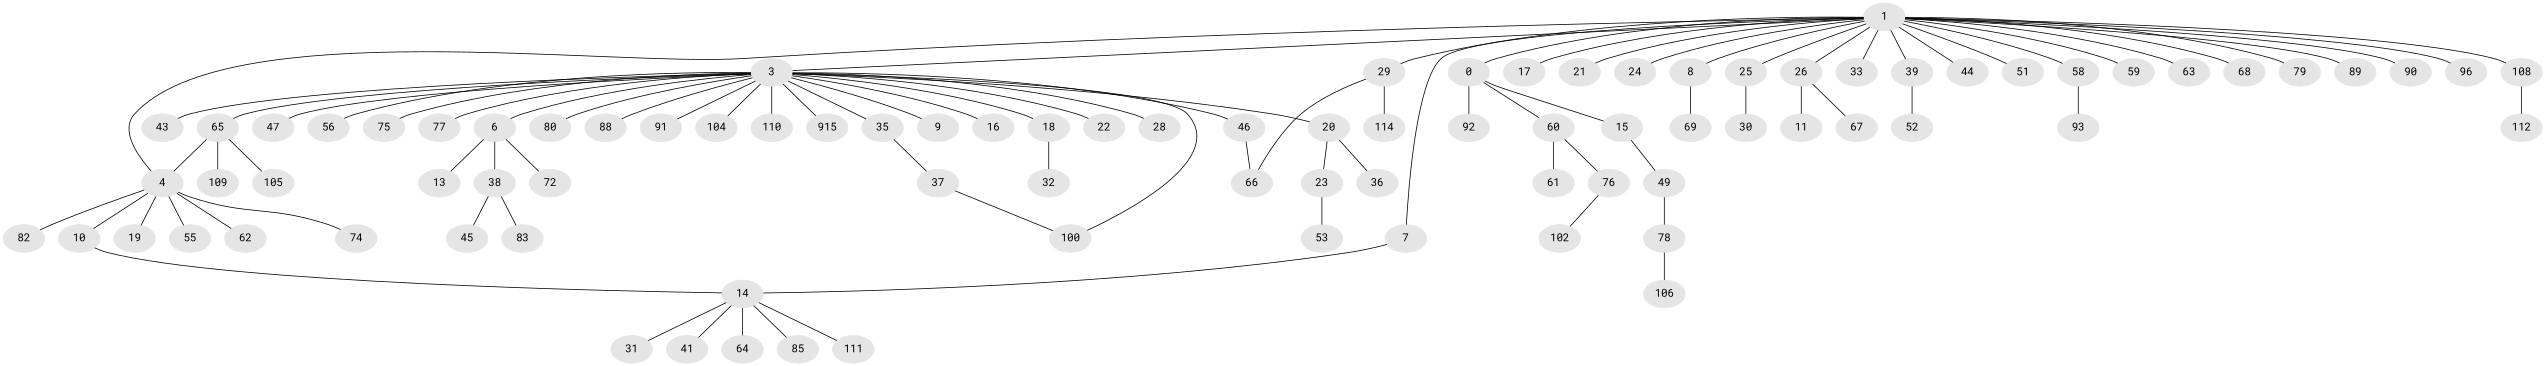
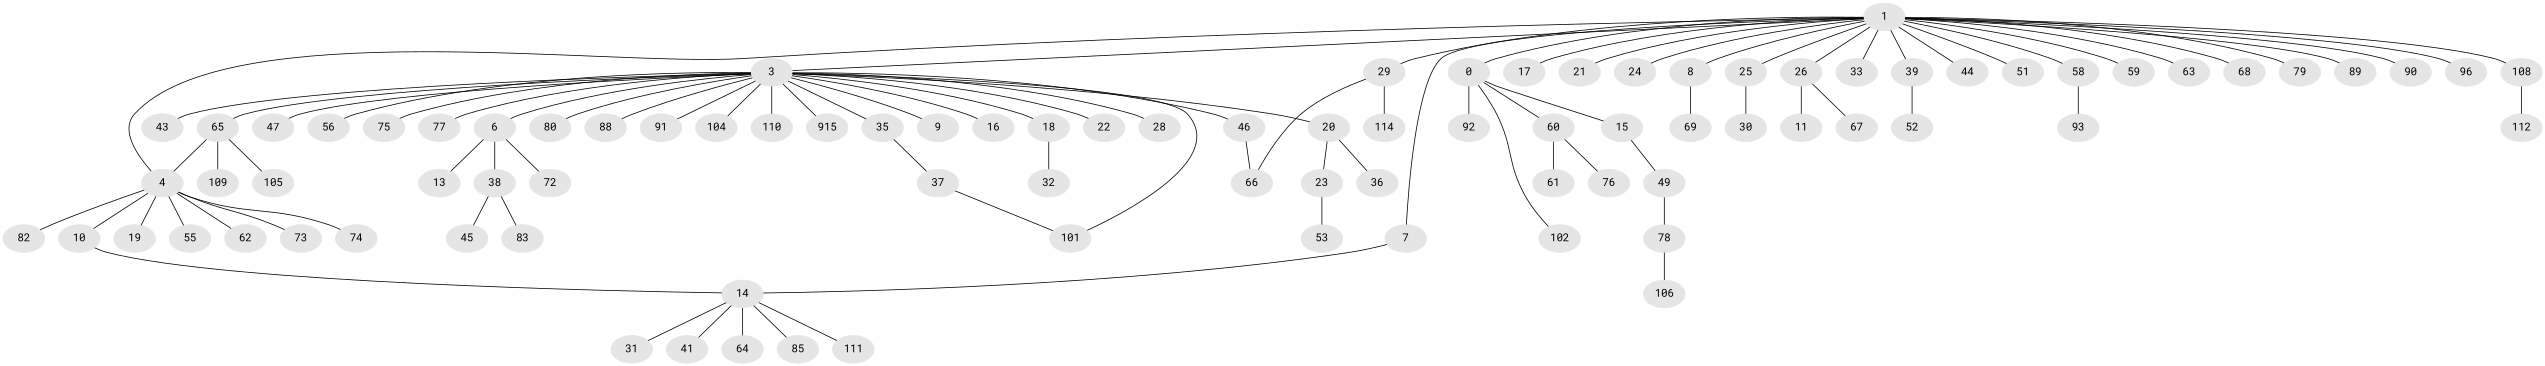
(1584, 211) -> (1511, 157)
none -> (301, 239)
(1070, 239) -> (1070, 239)
